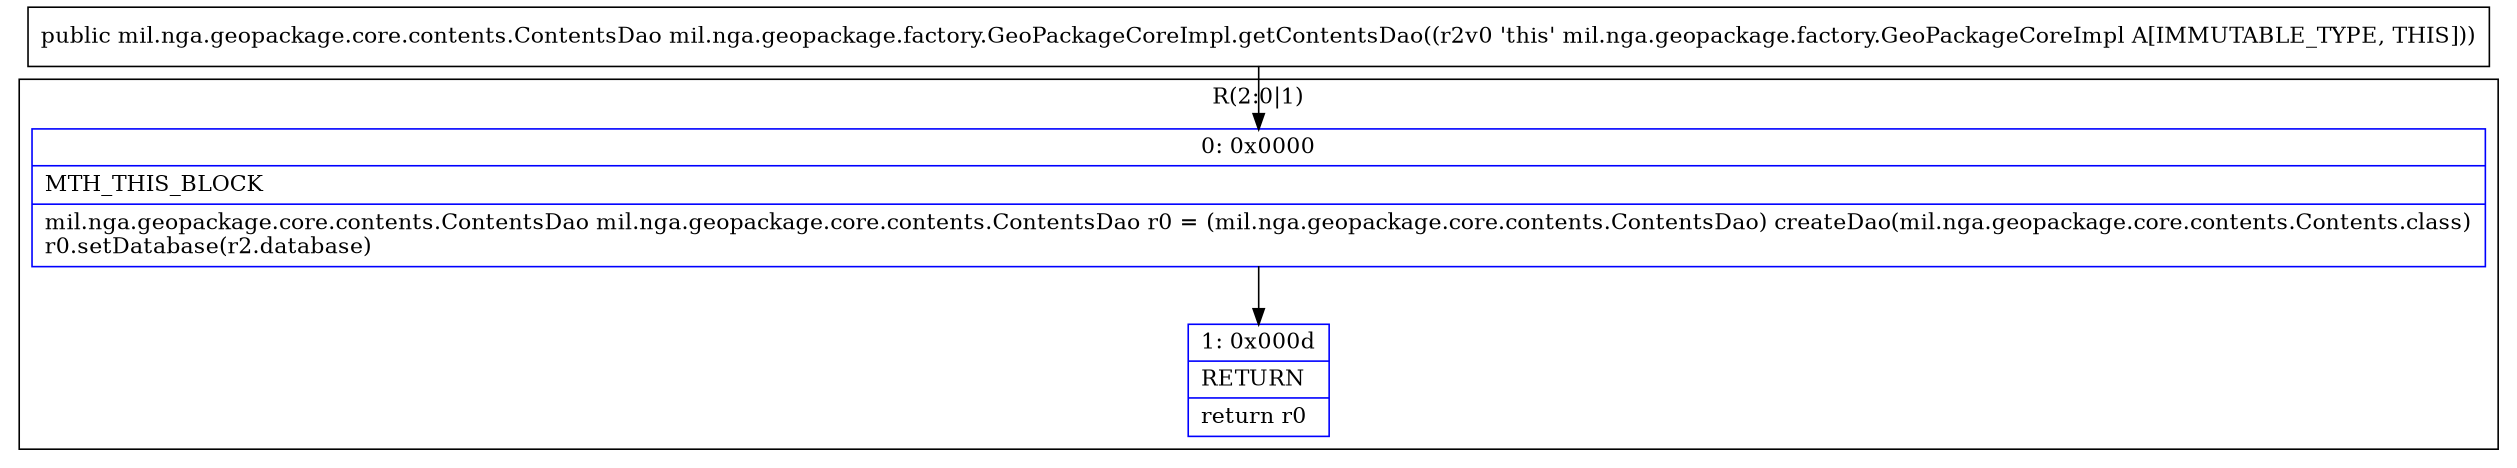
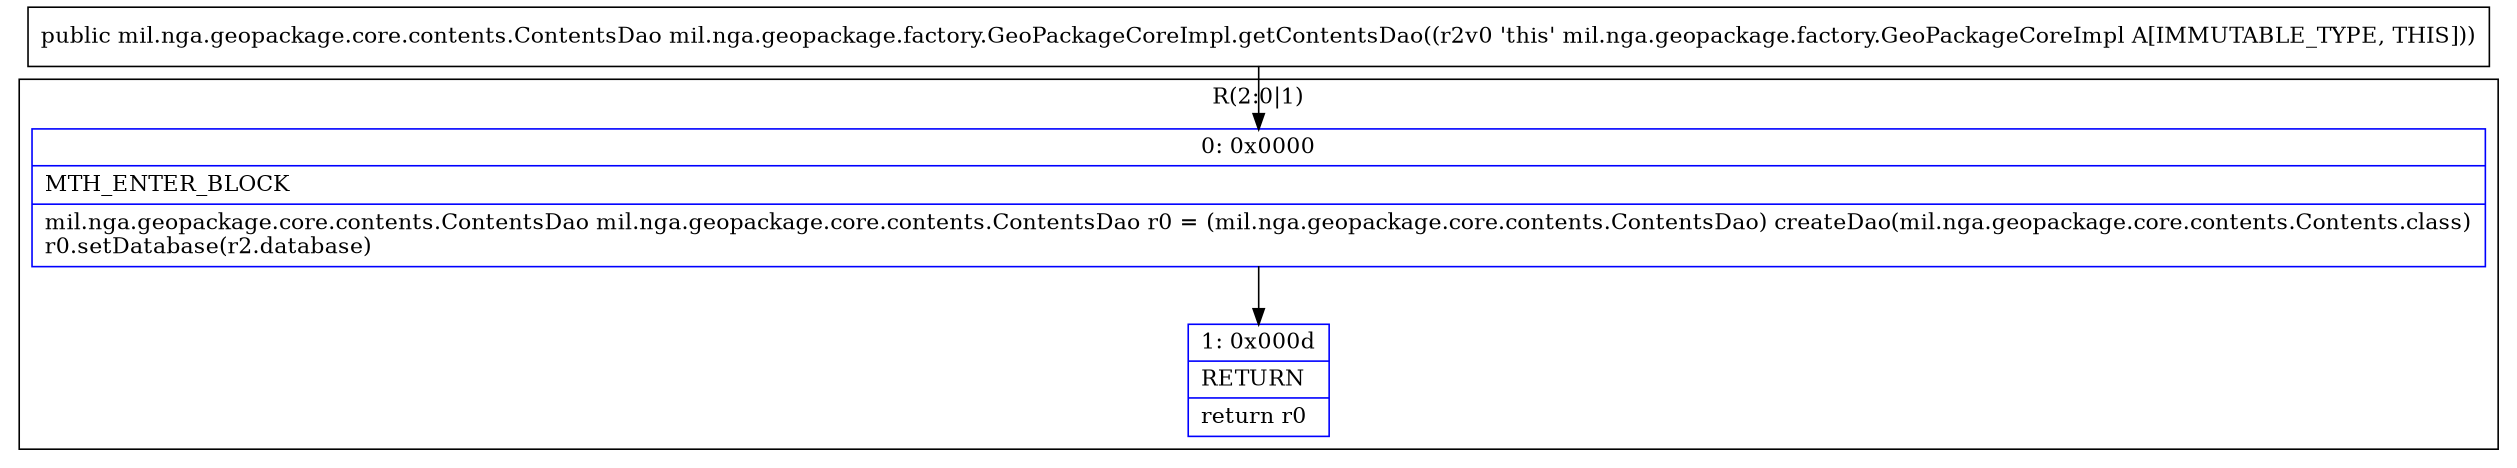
(155, 184) -> (168, 184)
